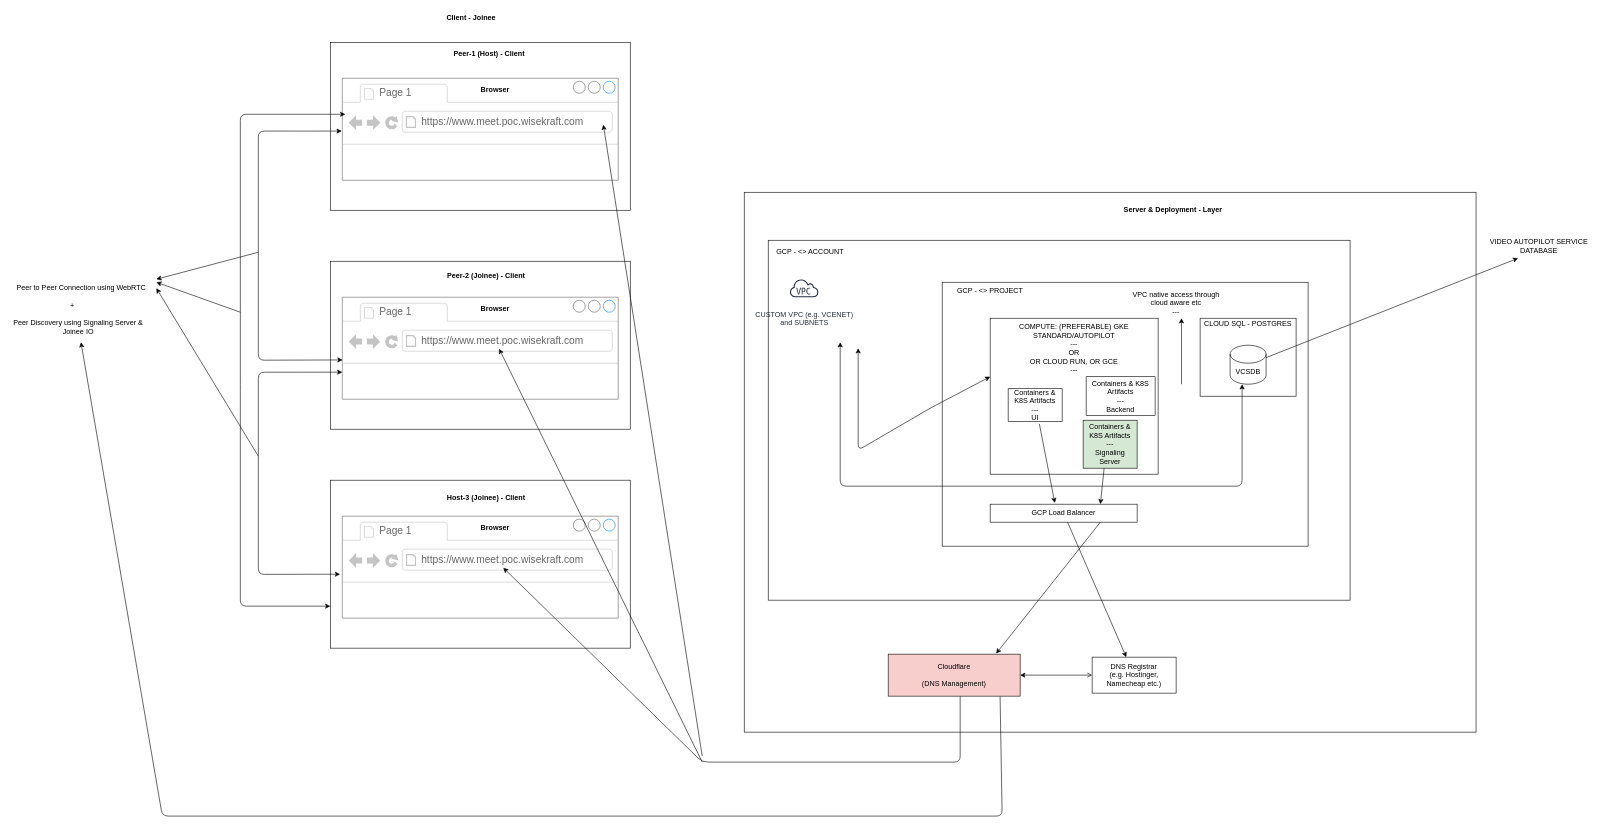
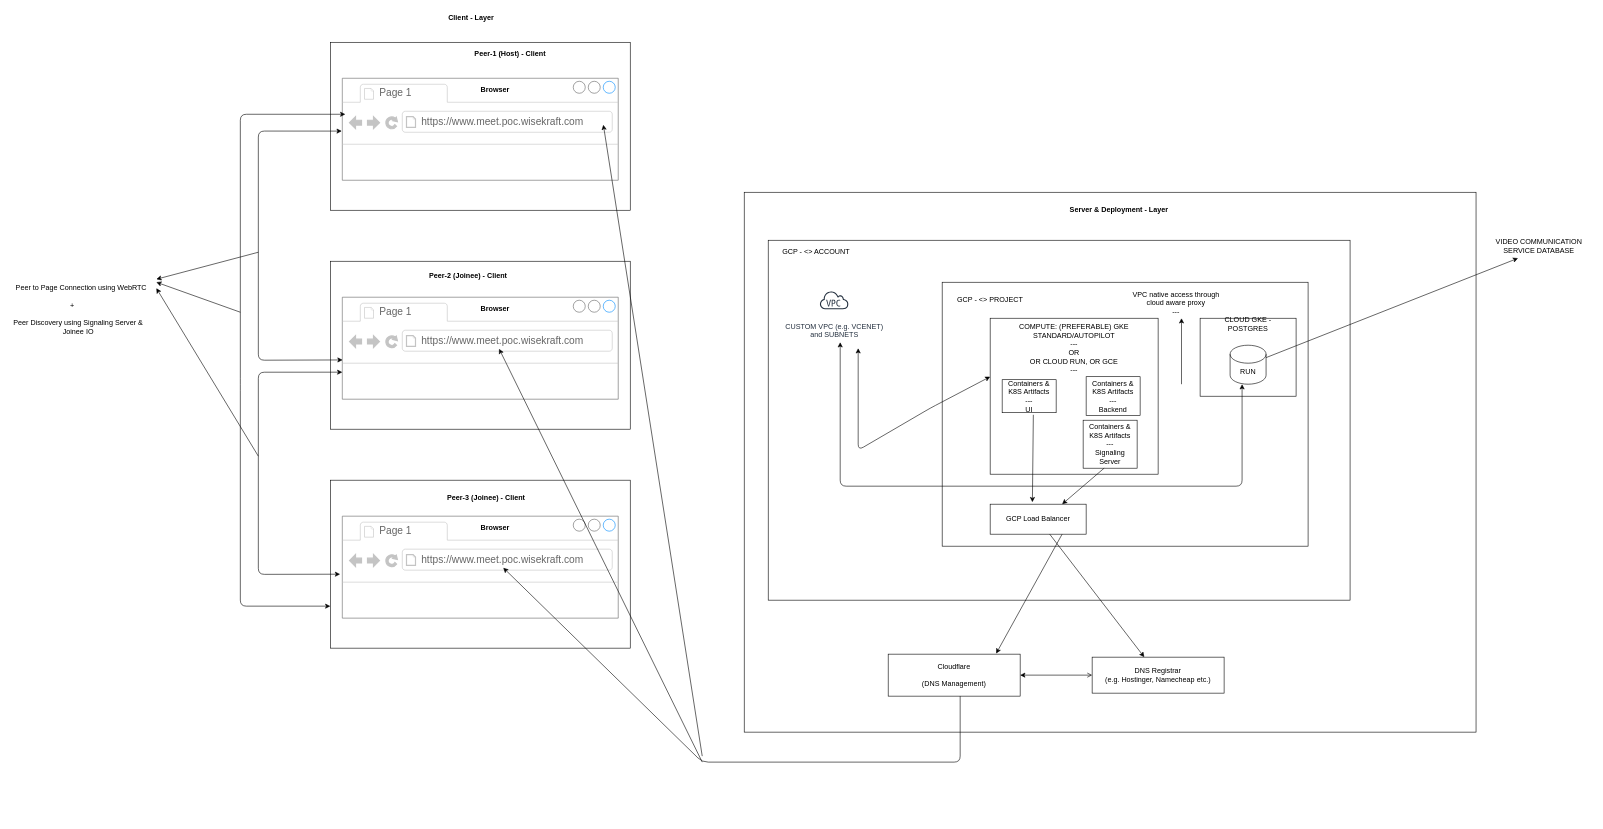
(471, 18) -> (471, 18)
(489, 54) -> (510, 54)
(1173, 210) -> (1119, 210)
(1539, 246) -> (1539, 246)
(810, 252) -> (816, 252)
(486, 276) -> (468, 276)
(81, 288) -> (81, 288)
(804, 288) -> (834, 300)
(990, 291) -> (990, 300)
(1176, 303) -> (1176, 303)
(1248, 324) -> (1248, 324)
(1248, 372) -> (1248, 372)
(1121, 396) -> (1113, 396)
(1035, 405) -> (1029, 396)
(1110, 444) -> (1110, 444)
(486, 498) -> (486, 498)
(1064, 513) -> (1038, 519)
(122, 582) -> none
(954, 675) -> (954, 675)
(1134, 675) -> (1158, 675)
